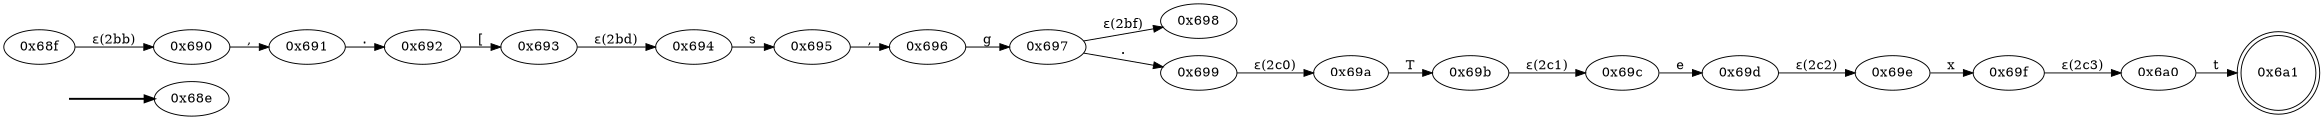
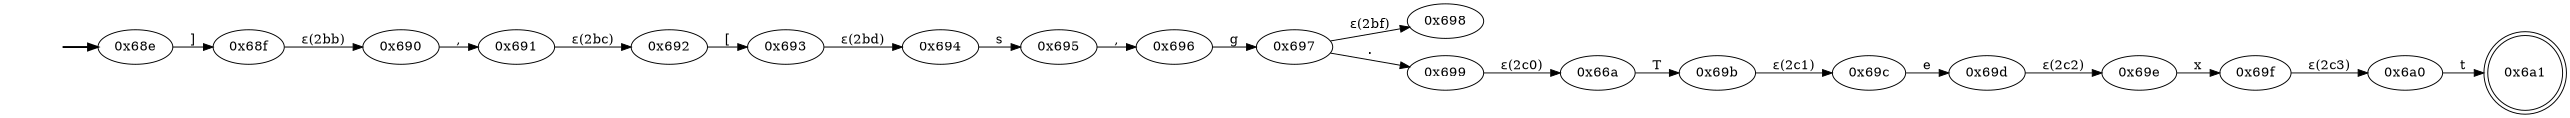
(365, 40) -> (593, 40)
none -> (188, 47)
(1351, 73) -> (1598, 73)
